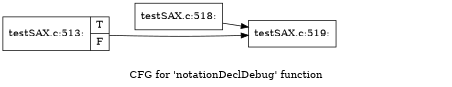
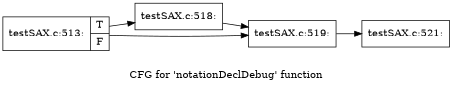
none -> (119, 25)
none -> (406, 34)
